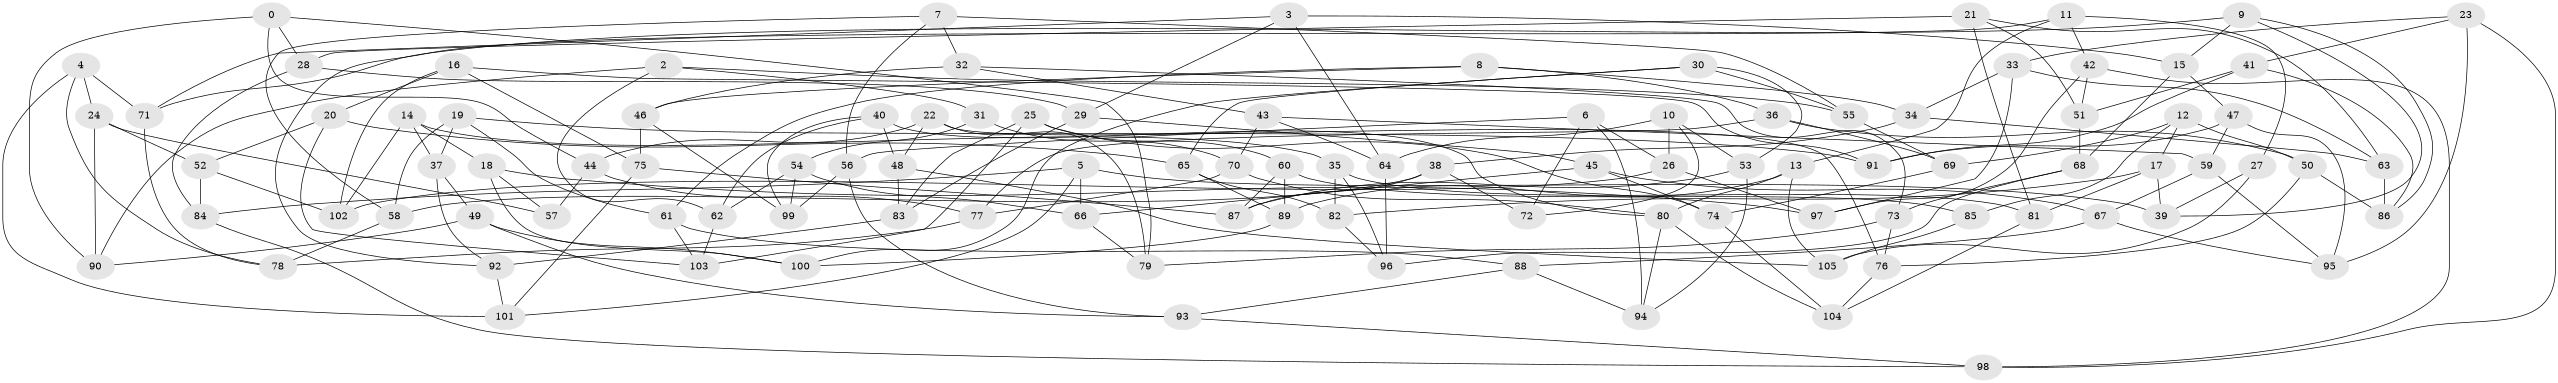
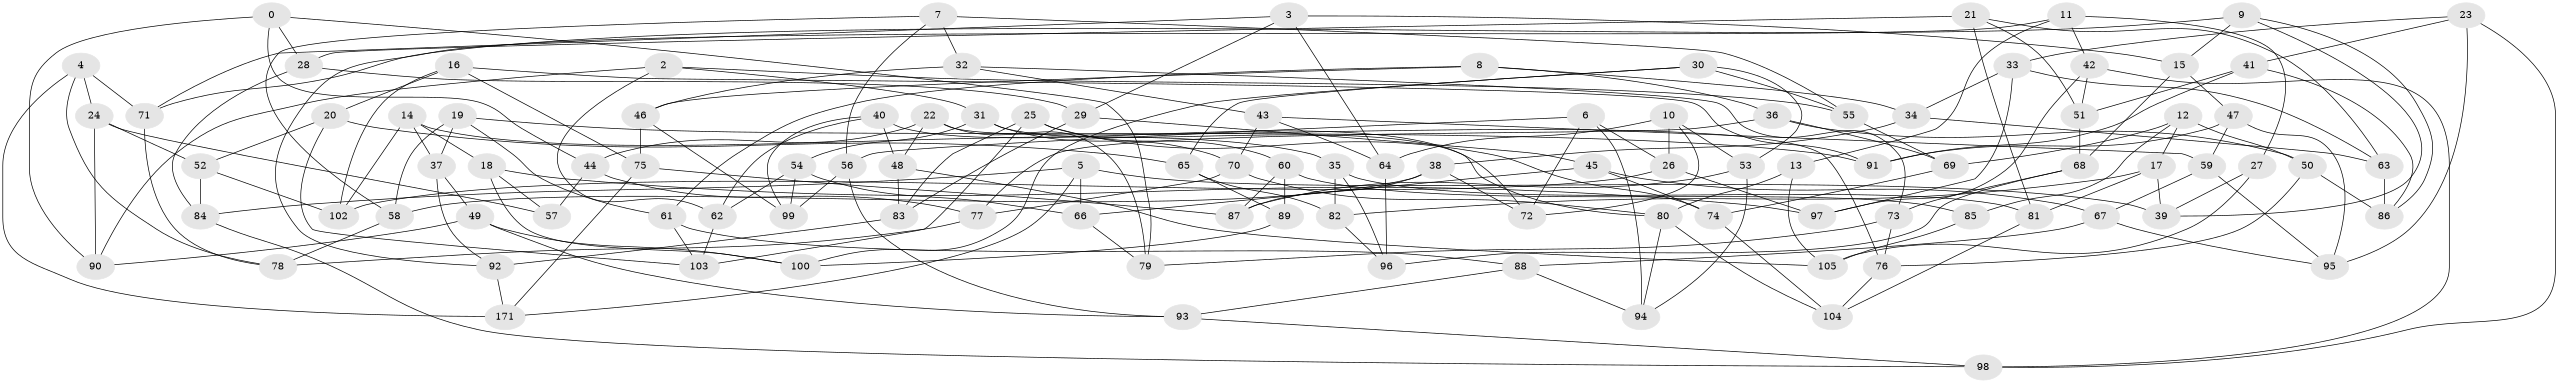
none -> (1267, 135)
(1540, 191) -> none
(505, 317) -> (505, 317)
